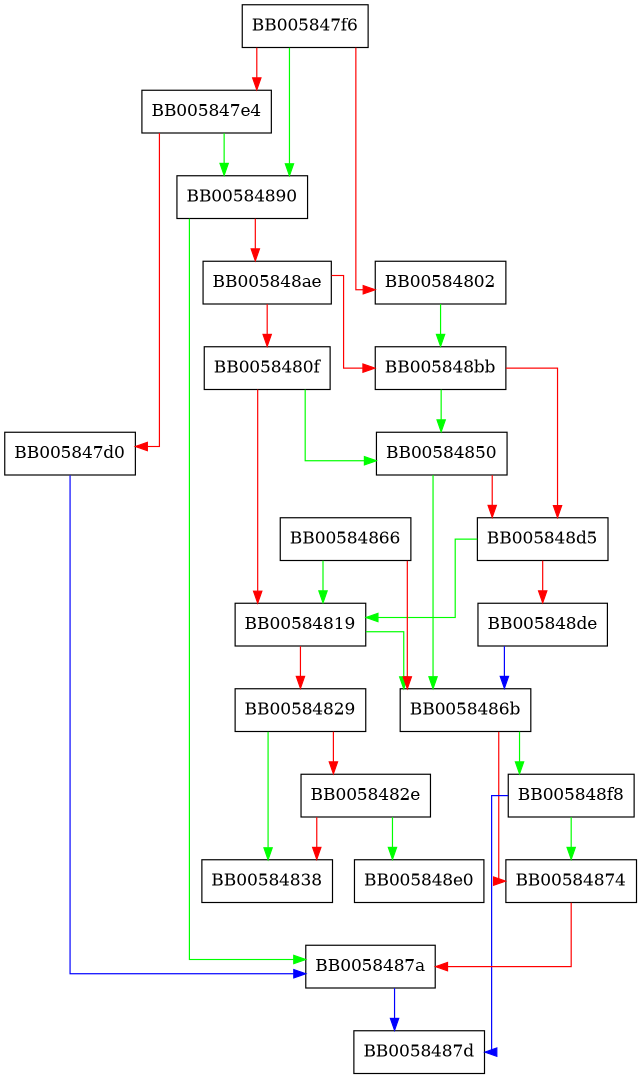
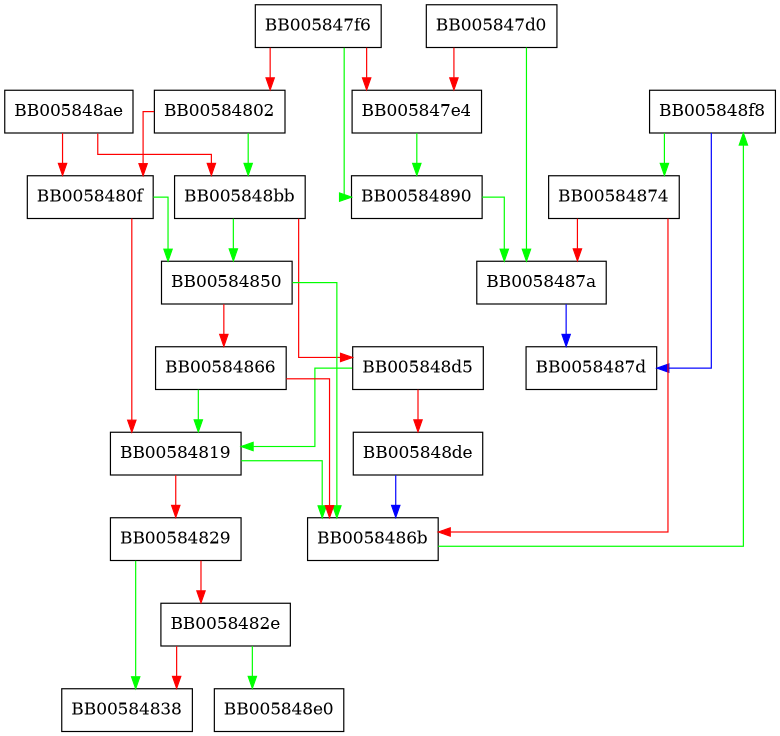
none -> (143, 132)
(255, 234) -> none
(159, 296) -> (454, 63)
(492, 490) -> (224, 319)
(499, 807) -> (668, 484)
(70, 836) -> (526, 148)
